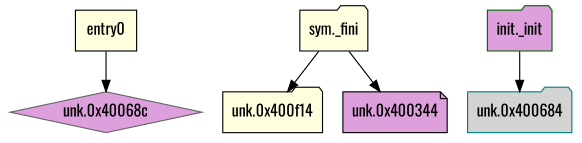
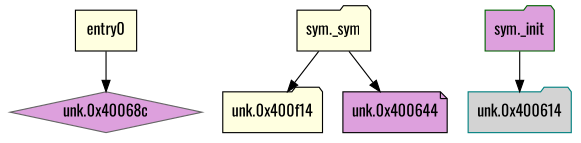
(334, 31) -> (334, 31)
(520, 31) -> (520, 31)
(395, 112) -> (395, 112)
(520, 112) -> (520, 112)
